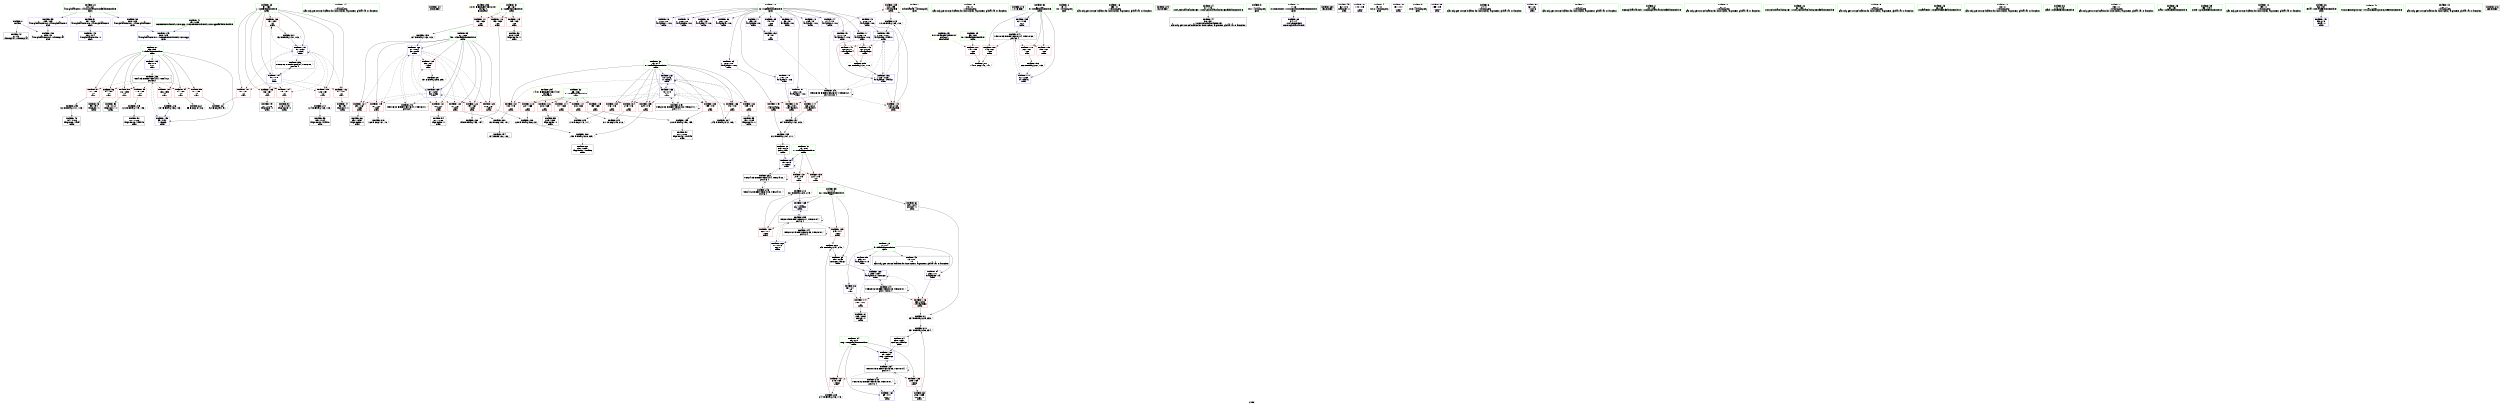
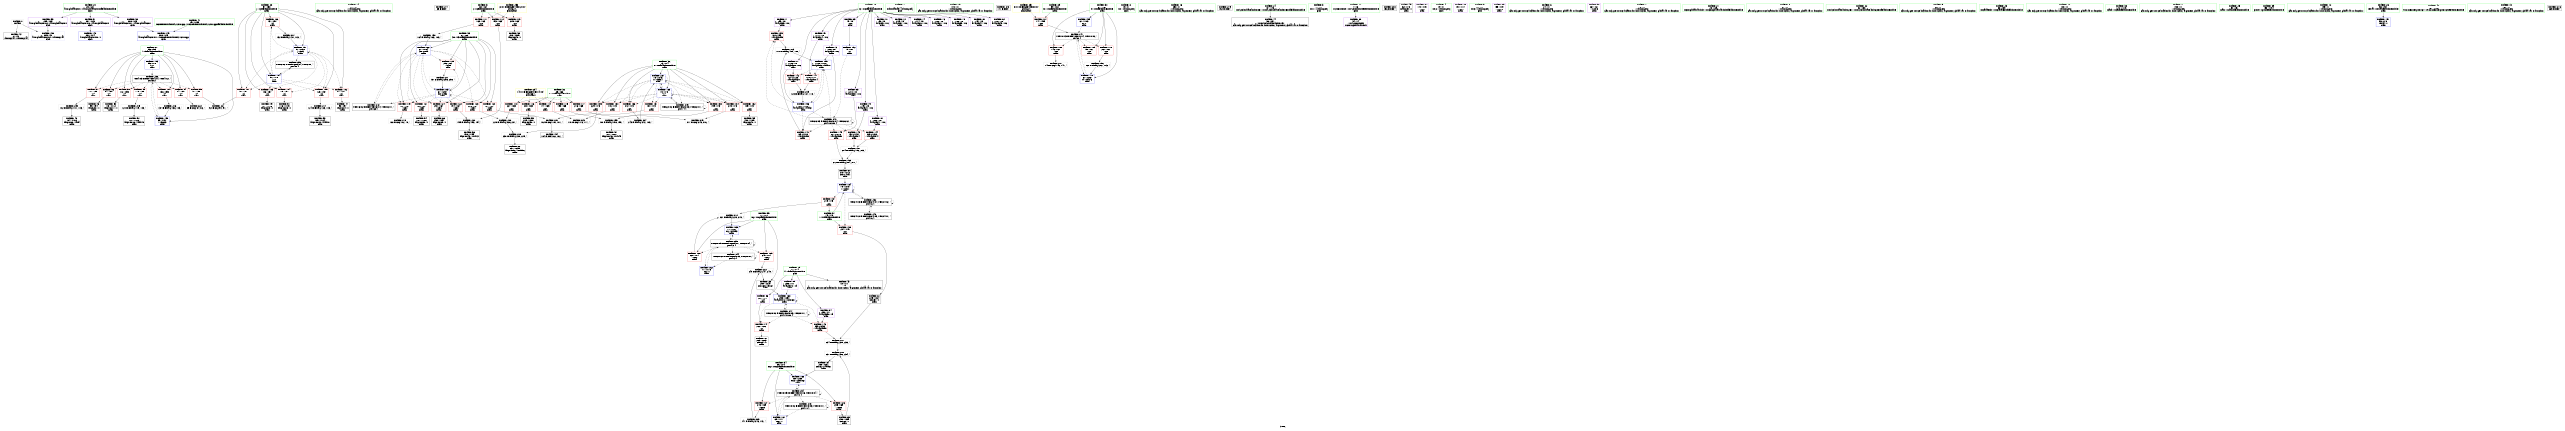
(761, 29) -> (780, 29)
(977, 58) -> (1058, 29)
(573, 72) -> none
none -> (469, 135)
(801, 163) -> (829, 208)
